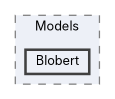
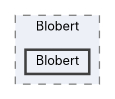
(57, 27) -> (57, 27)
